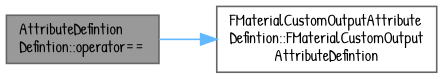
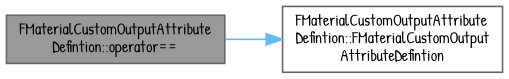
(83, 39) -> (116, 39)
